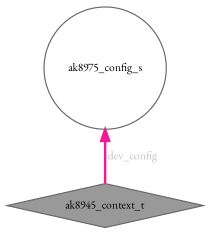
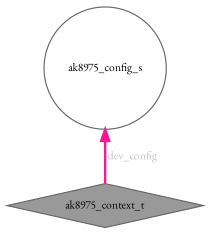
(105, 206) -> (105, 206)
